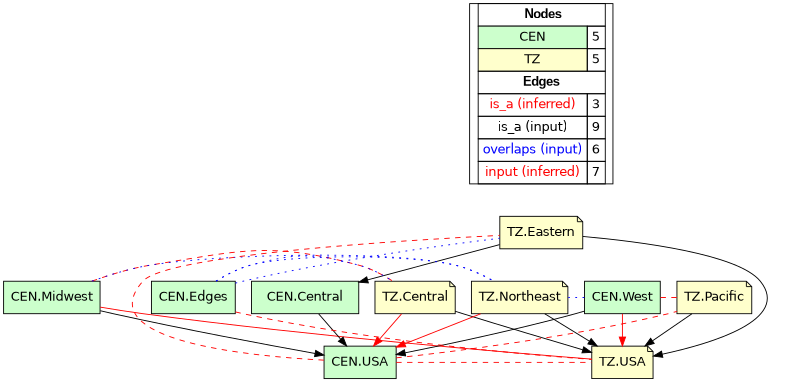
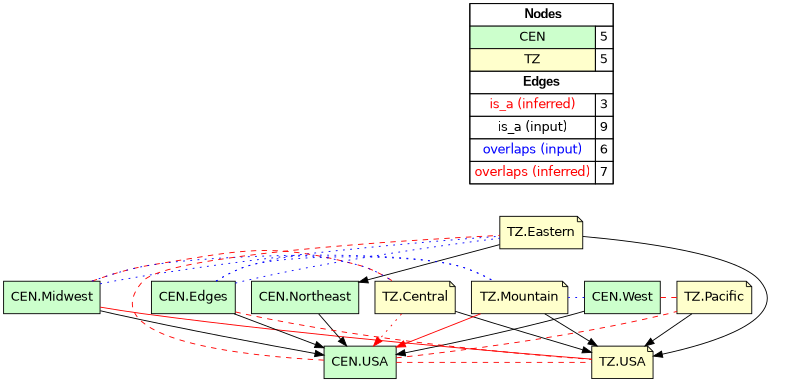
(533, 172) -> (533, 172)
none -> (299, 255)
(305, 297) -> (305, 297)
(520, 297) -> (520, 297)
none -> (254, 321)
(391, 327) -> (391, 327)
(622, 330) -> none
